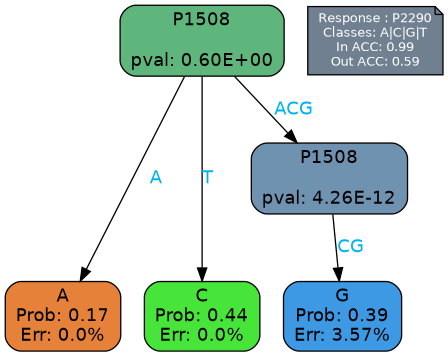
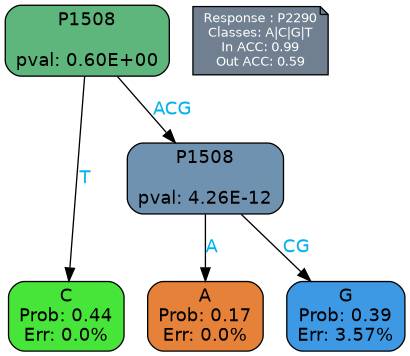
(135, 173) -> (205, 241)
